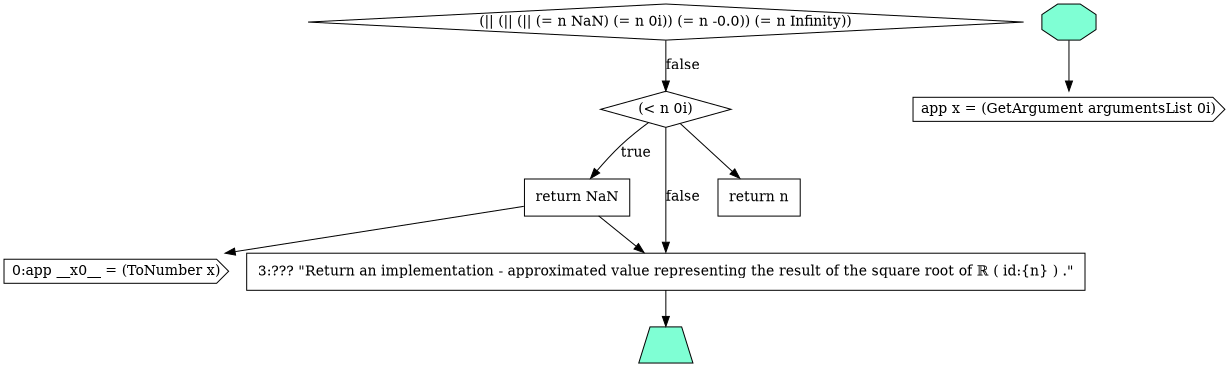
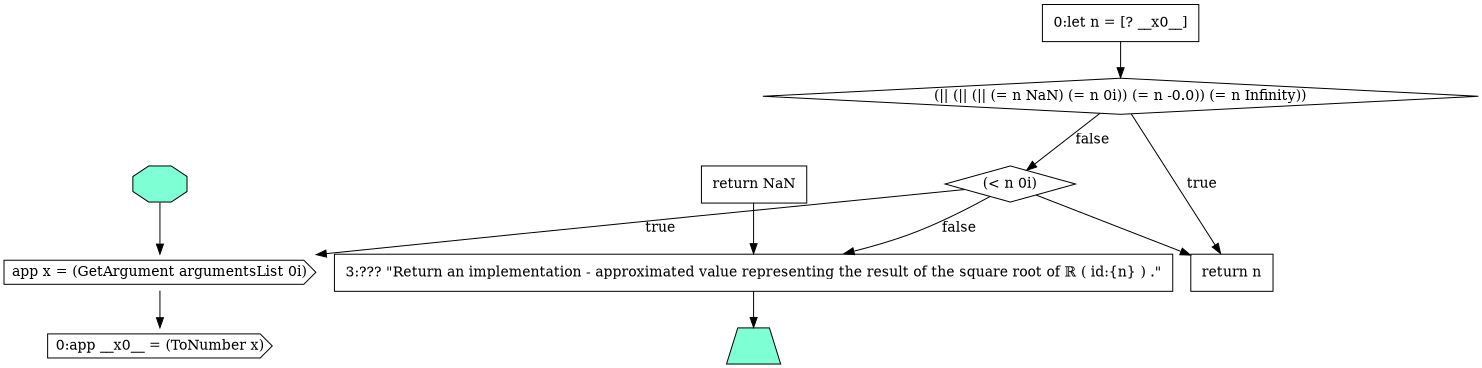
none -> (1121, 23)
(621, 145) -> (646, 221)
none -> (1173, 179)
(379, 229) -> (160, 304)
